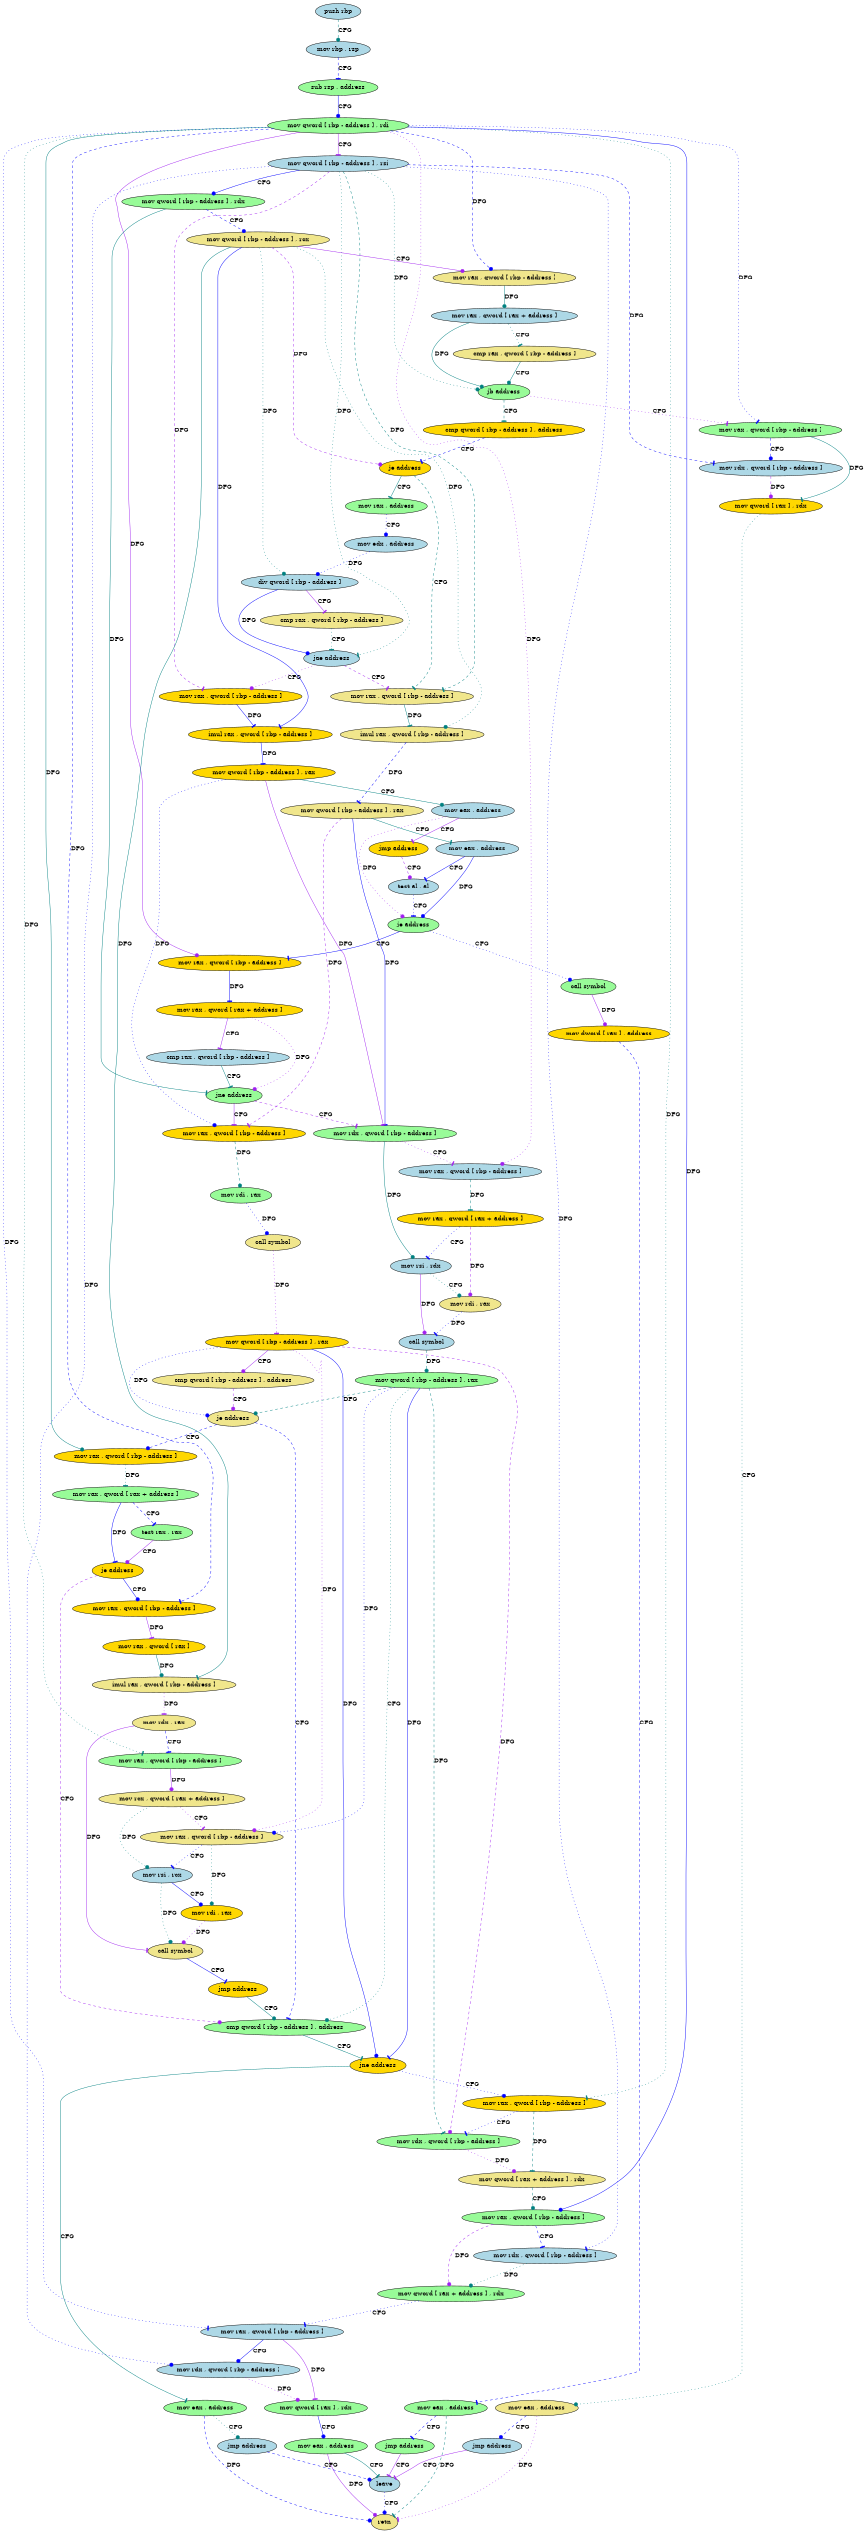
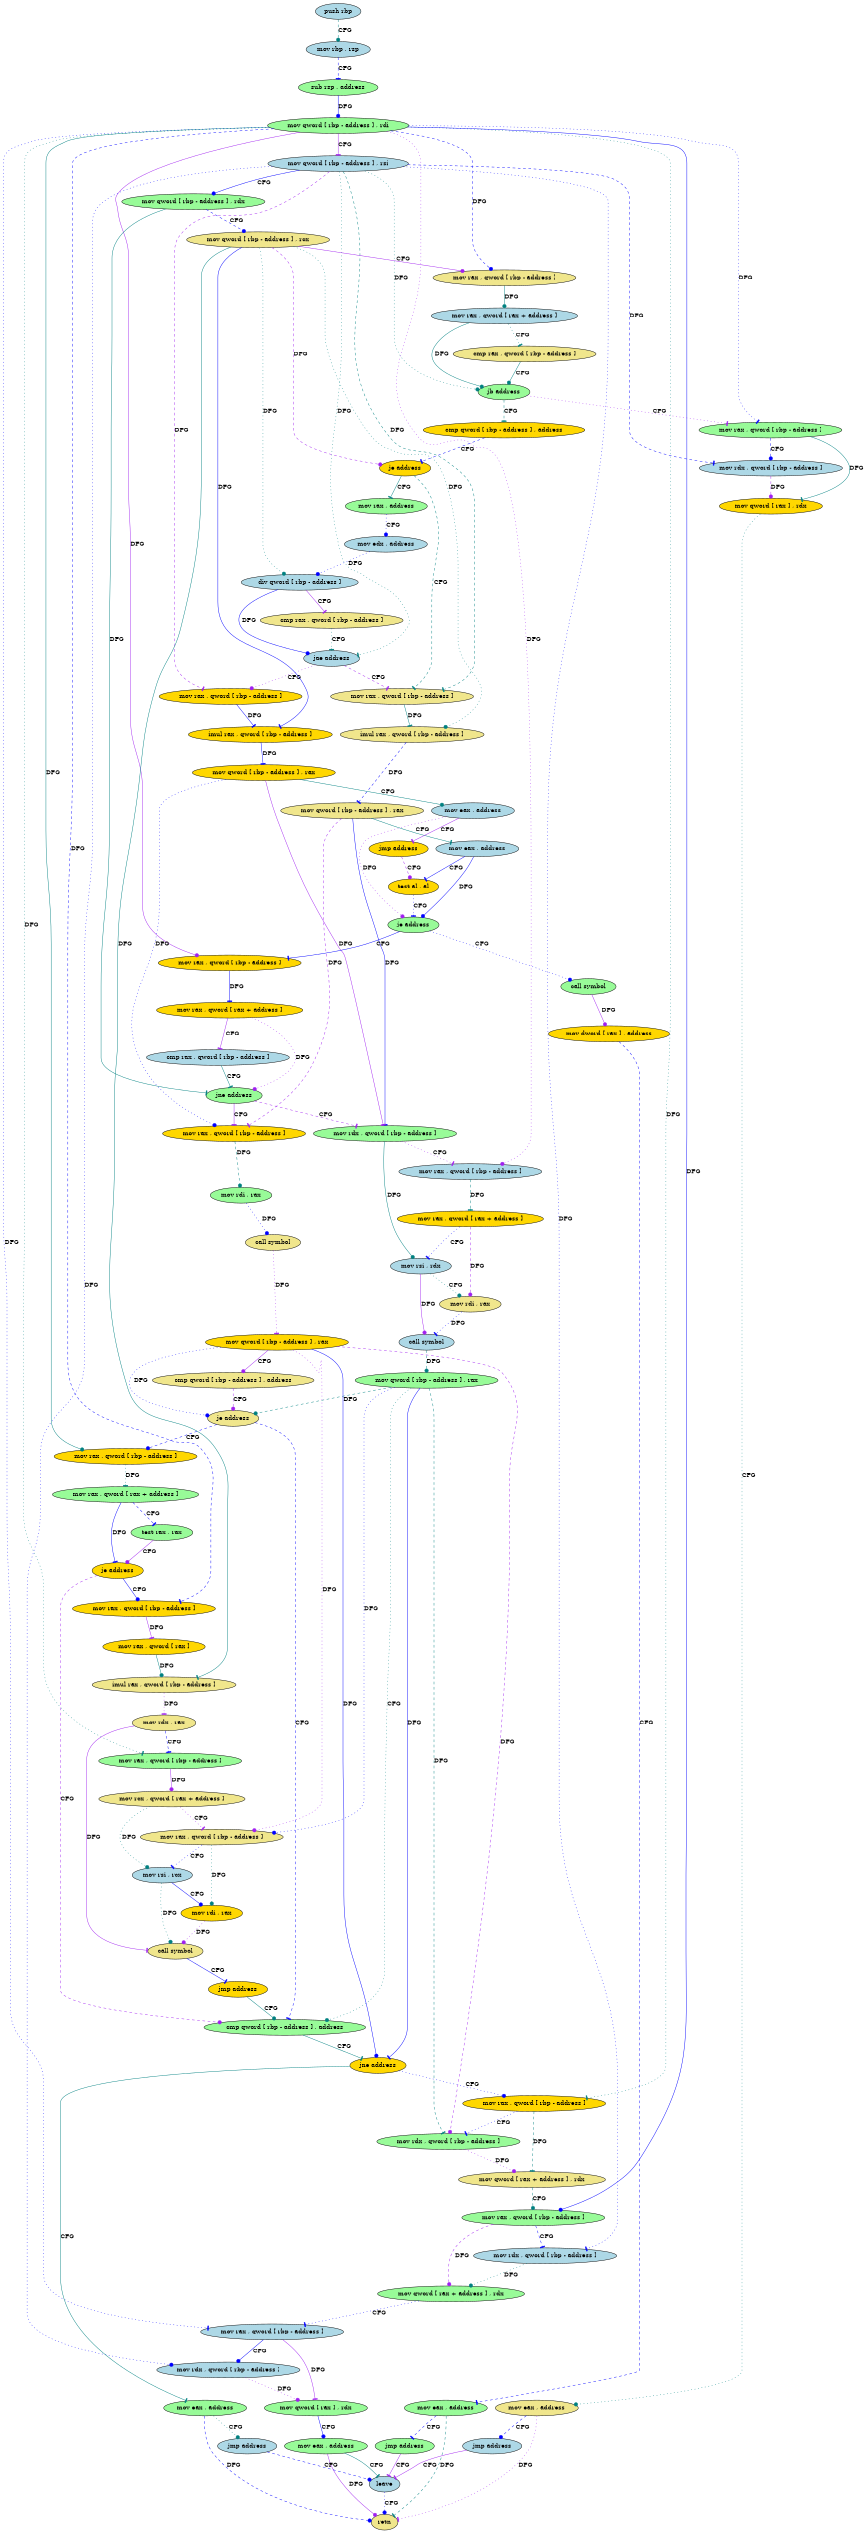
(345, 107) -> (345, 107)
(413, 887) -> (413, 887)
